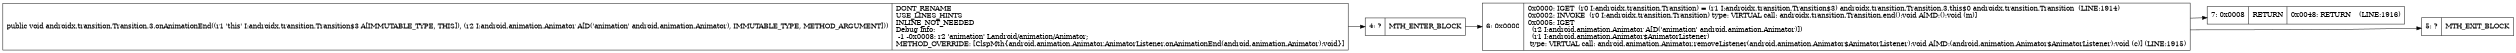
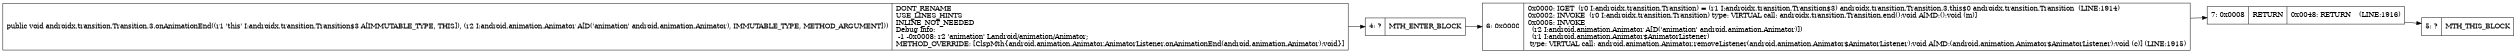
(1553, 23) -> (1559, 23)
(2477, 26) -> (2478, 26)
(2303, 30) -> (2411, 23)
